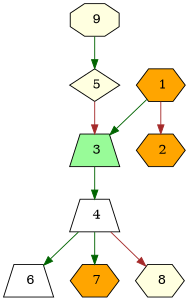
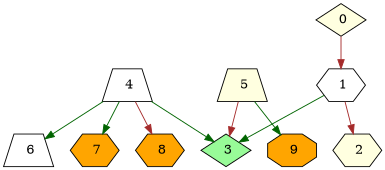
(95, 20) -> (292, 150)
none -> (341, 20)
(95, 48) -> (265, 115)
(95, 85) -> (242, 85)
(161, 85) -> (341, 85)
(95, 150) -> (226, 150)
(161, 150) -> (357, 150)
(95, 178) -> (179, 119)
(160, 281) -> (160, 150)
